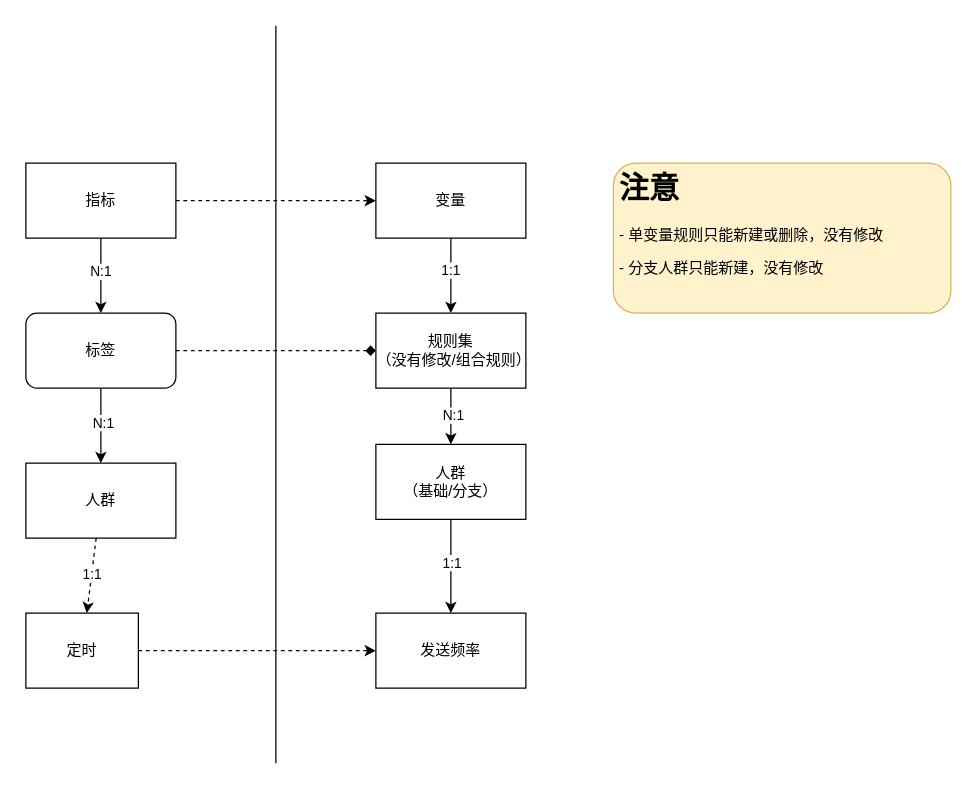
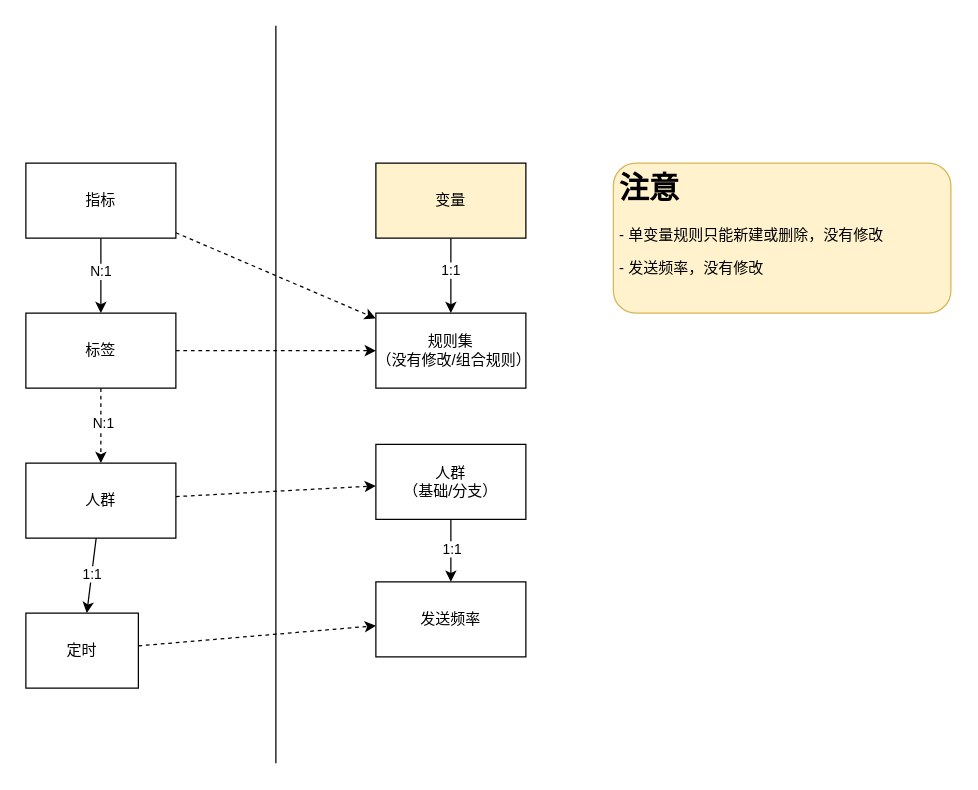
(753, 178) -> (753, 178)
(272, 201) -> (272, 274)
(451, 201) -> (451, 201)
(101, 351) -> (101, 351)
(365, 351) -> (366, 351)
(451, 412) -> none
(101, 442) -> (101, 442)
none -> (272, 491)
(94, 553) -> (94, 553)
(451, 651) -> (451, 619)
